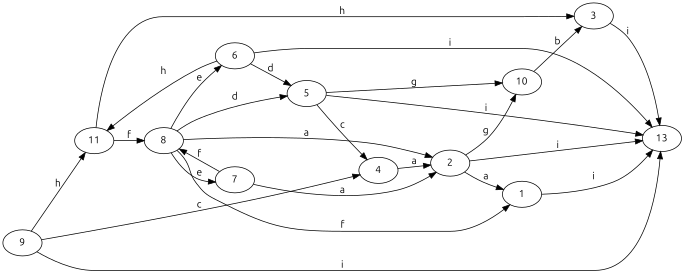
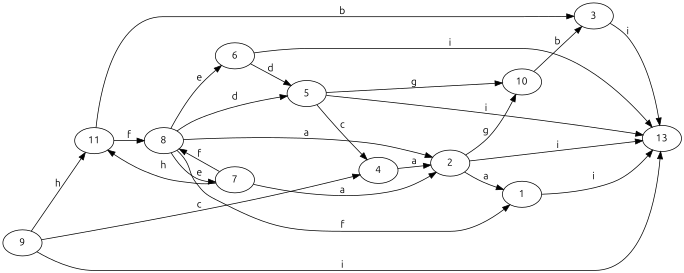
(343, 11) -> (343, 11)
(163, 90) -> (162, 178)
